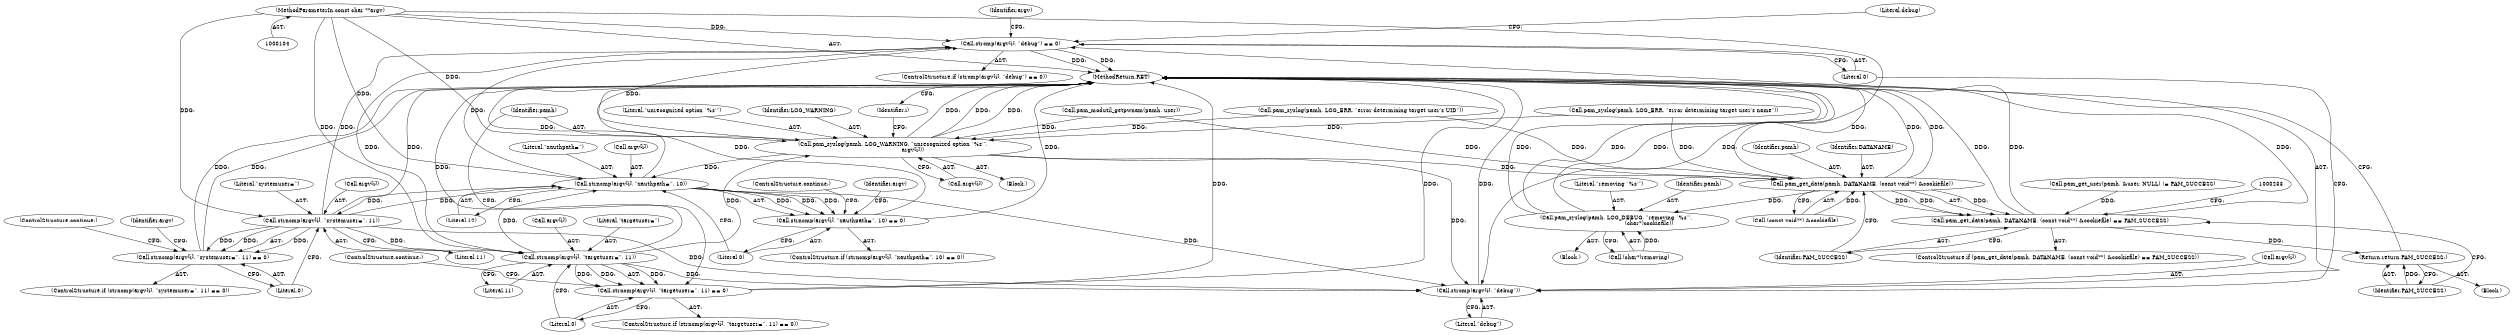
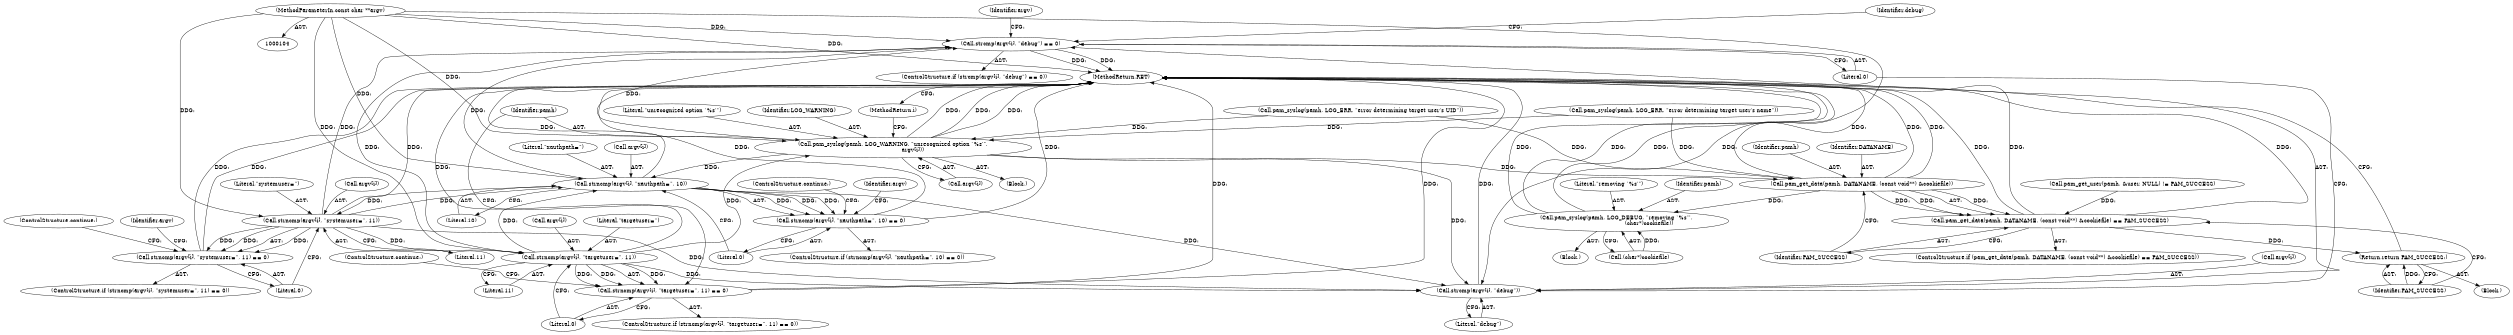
(1900, 11) -> (1900, 11)
(273, 24) -> (295, 24)
(836, 44) -> (836, 44)
(893, 111) -> (893, 111)
(1121, 111) -> none
(2271, 184) -> none
(462, 221) -> (462, 221)
(1796, 221) -> none
(1639, 258) -> (1639, 258)
